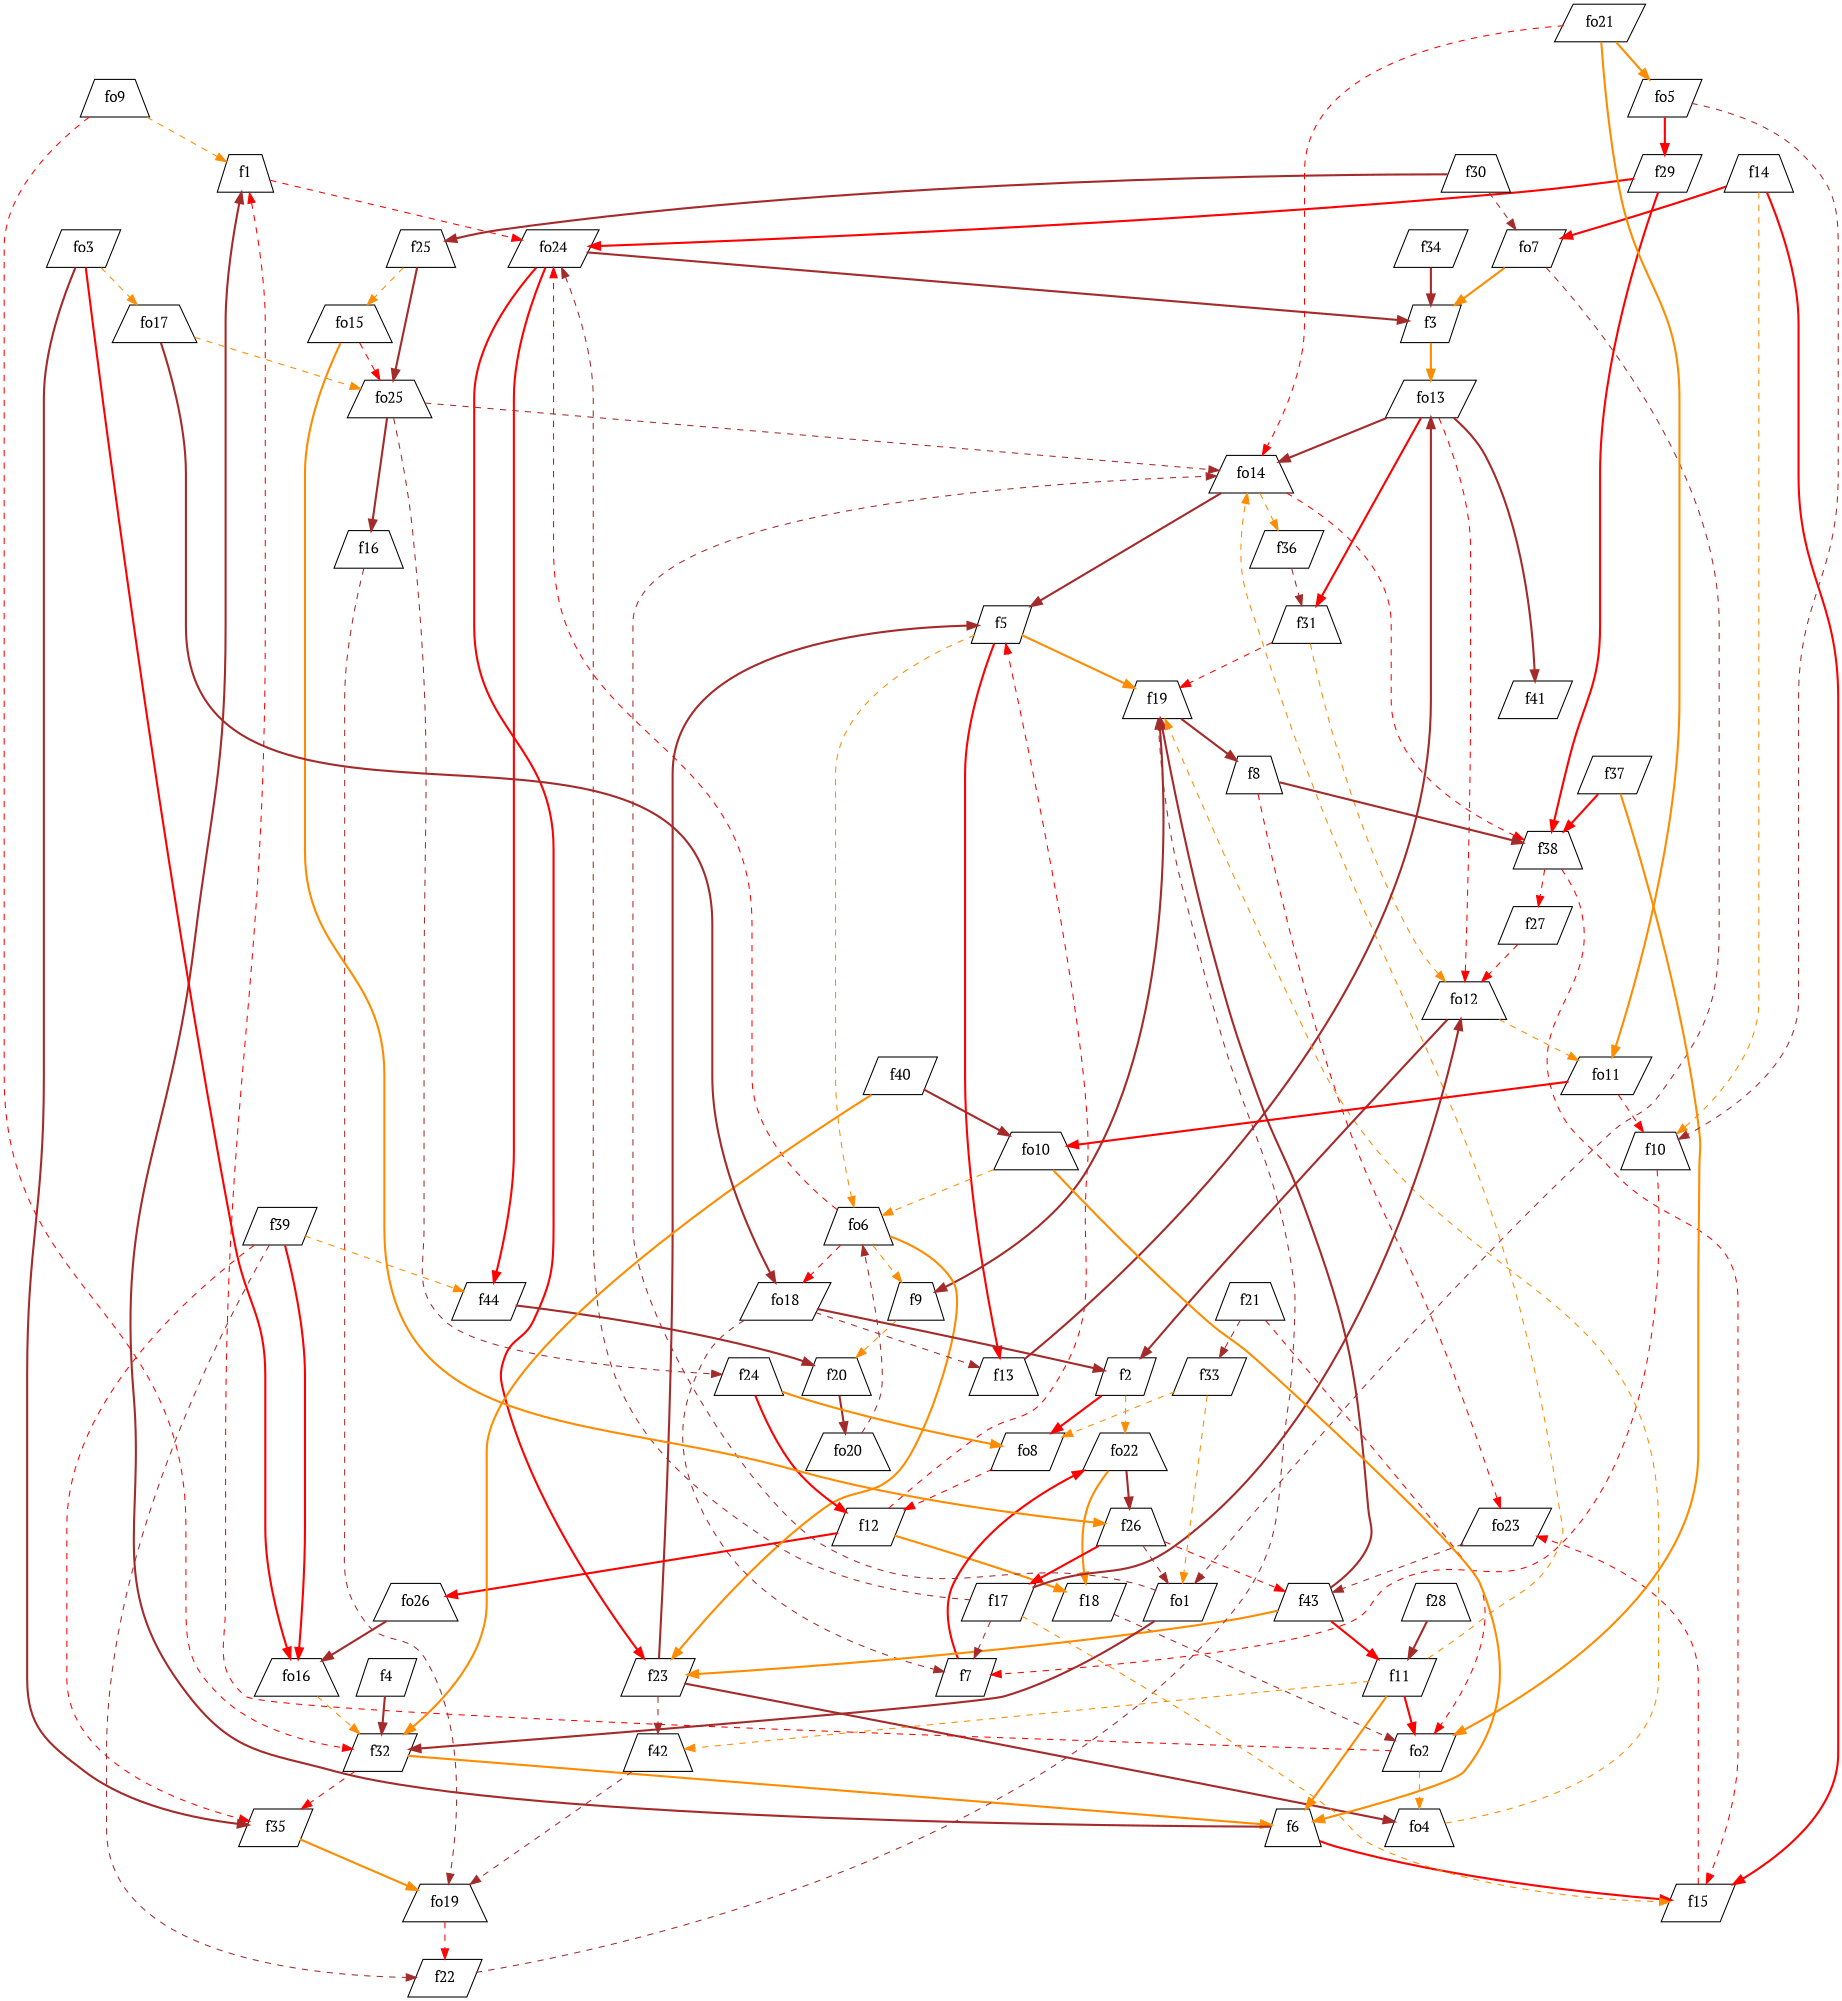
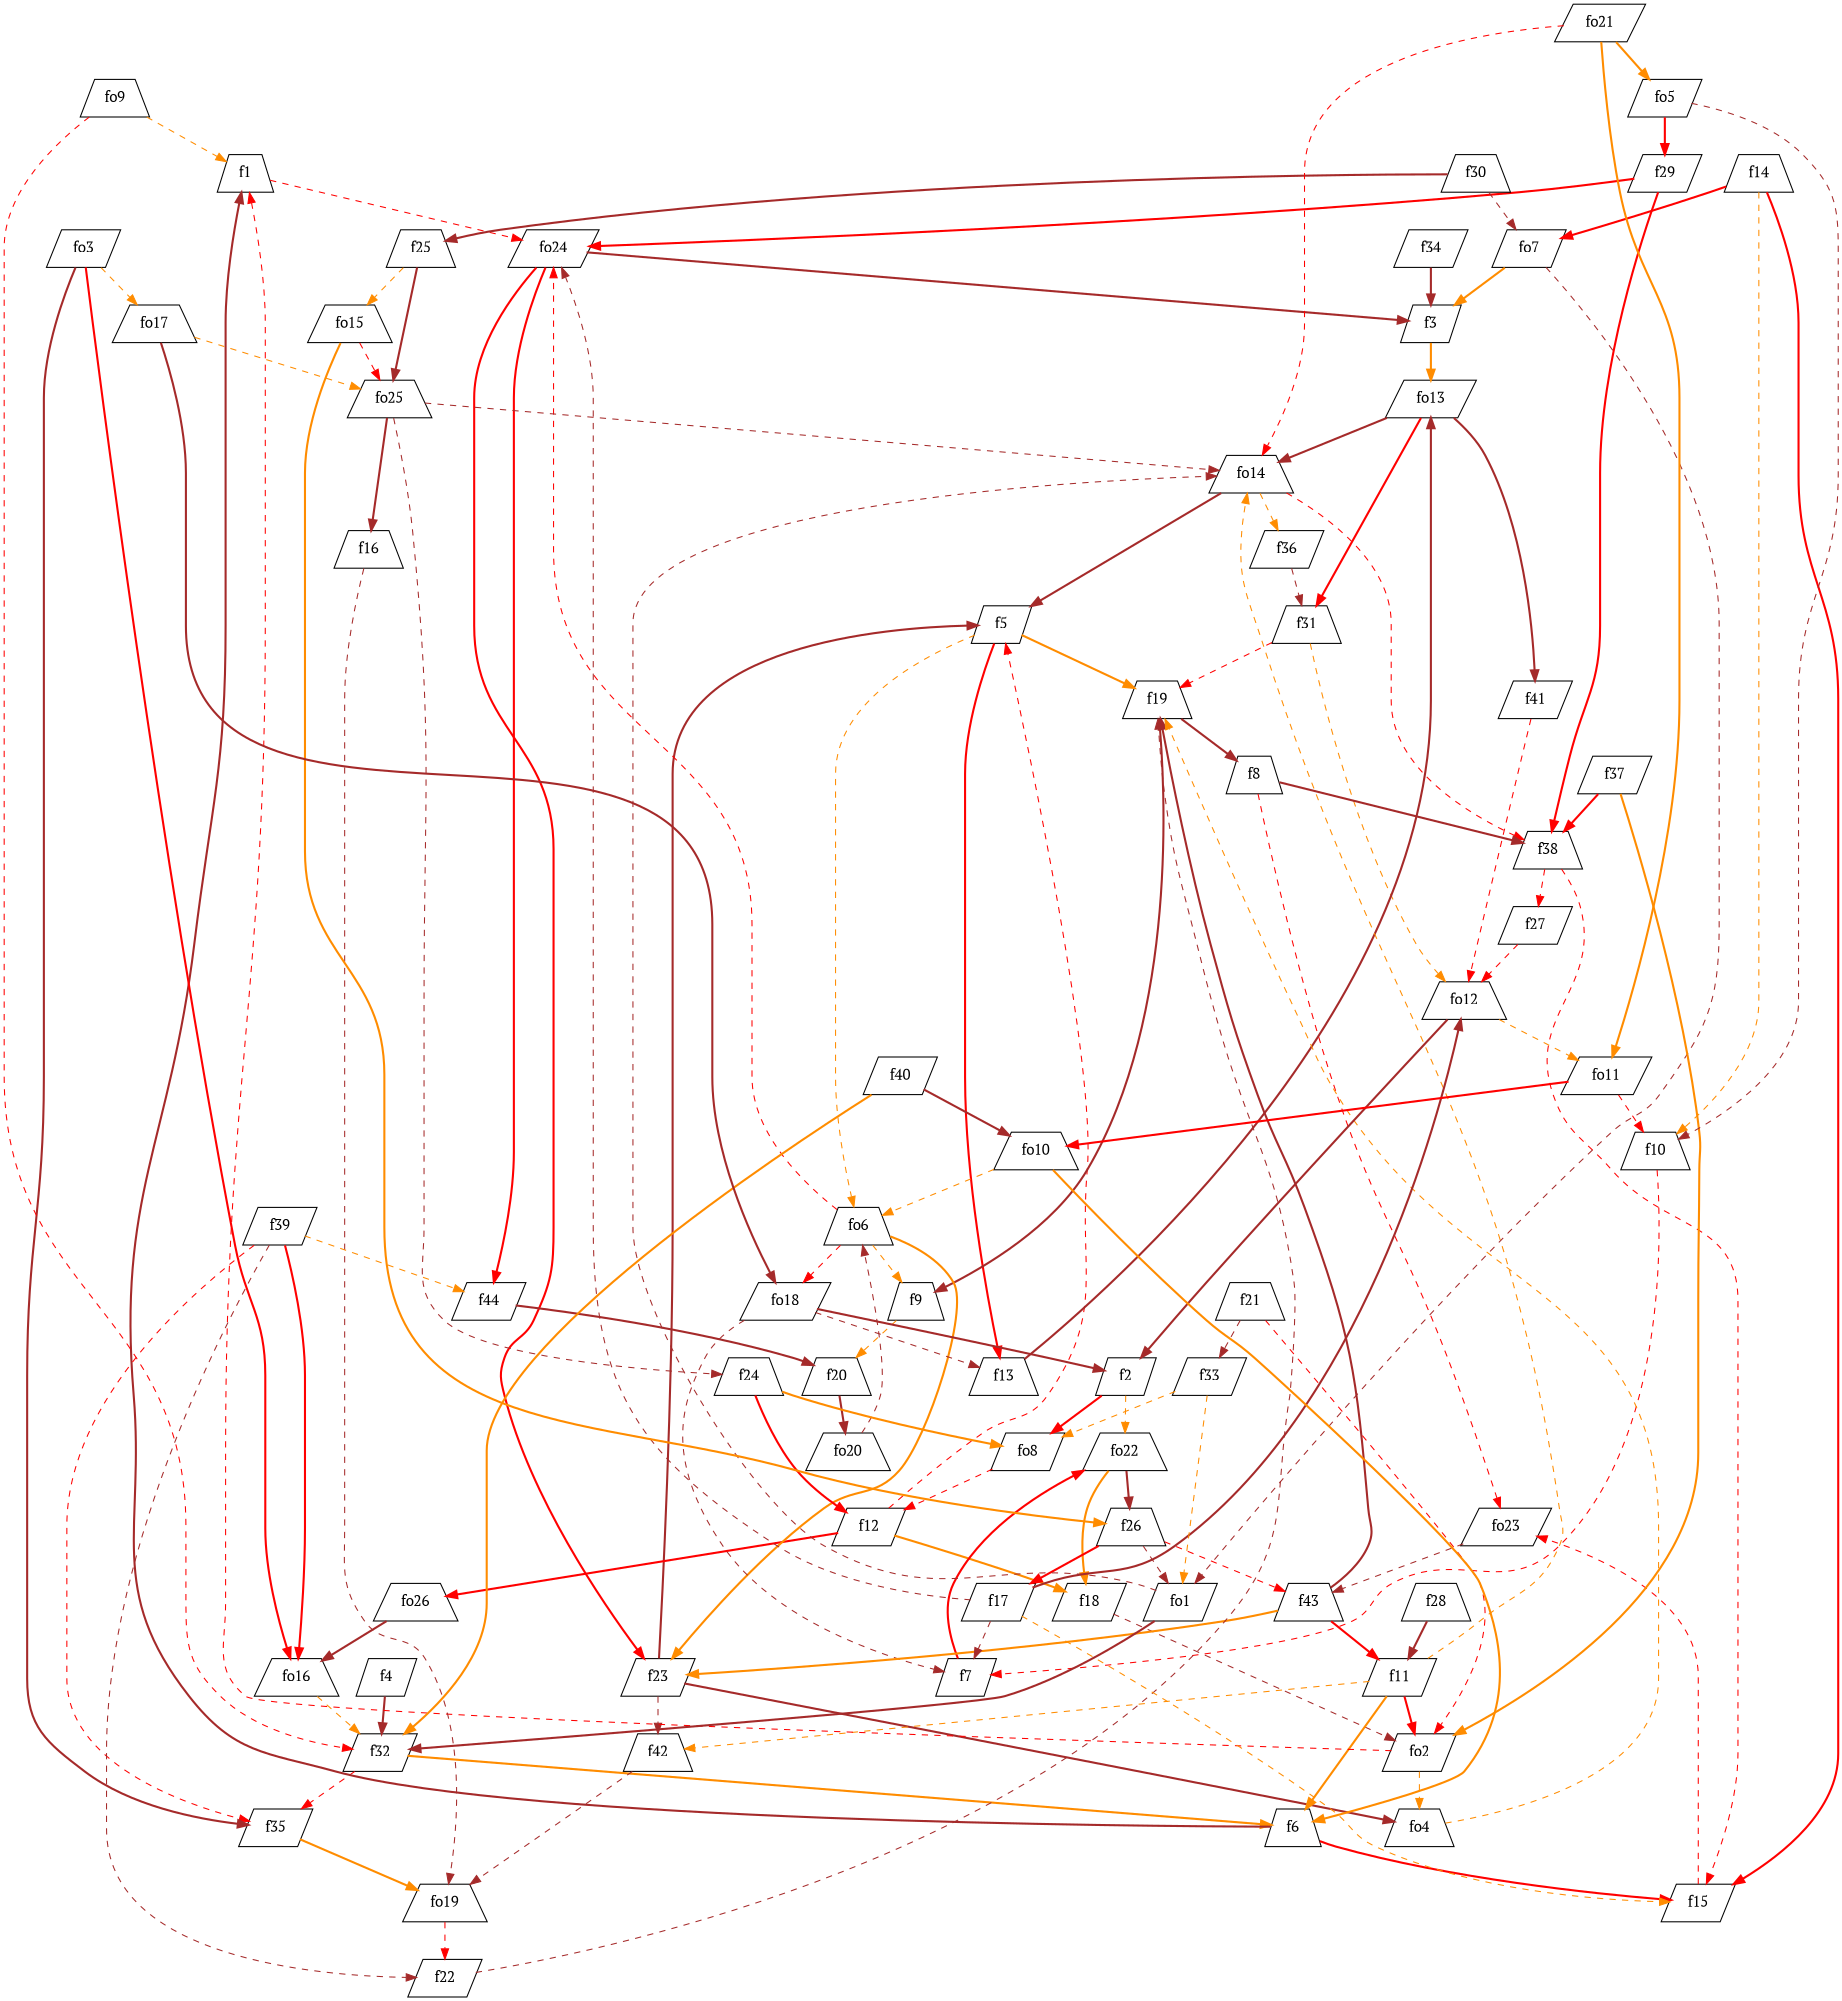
(1471, 692) -> (1501, 845)
